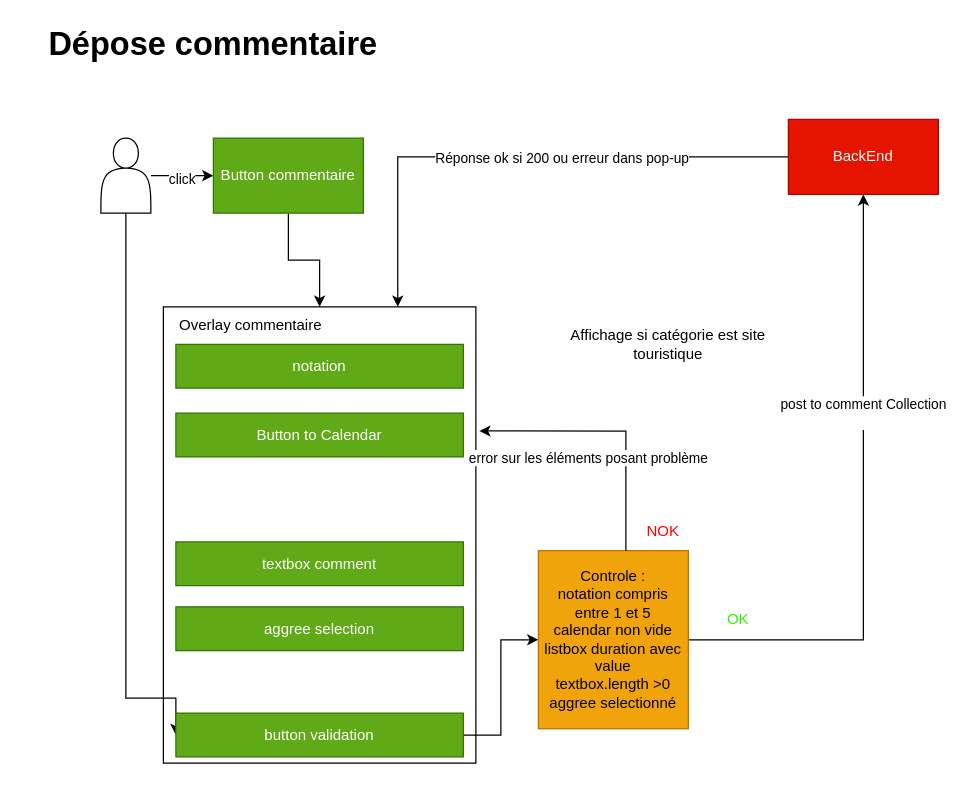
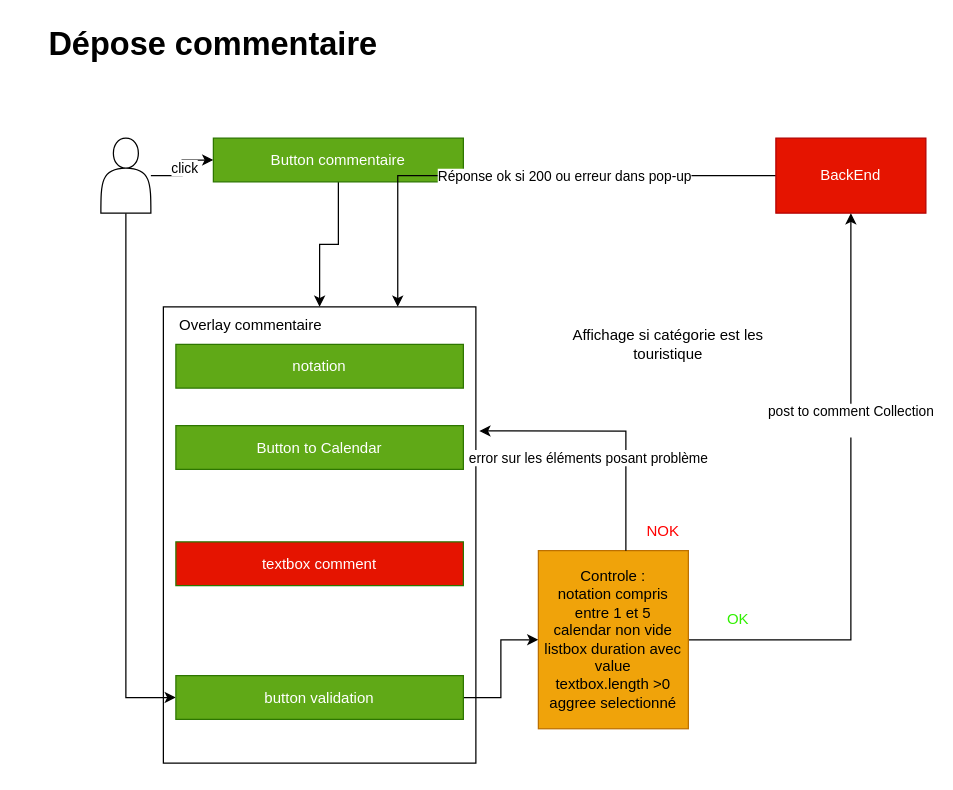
(863, 157) -> (851, 176)
(288, 176) -> (338, 160)
(668, 344) -> (668, 344)
(319, 435) -> (319, 448)
(319, 564) -> (319, 564)
(319, 629) -> none
(319, 735) -> (319, 698)
